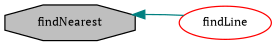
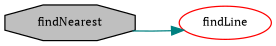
(165, 15) -> (152, 31)
